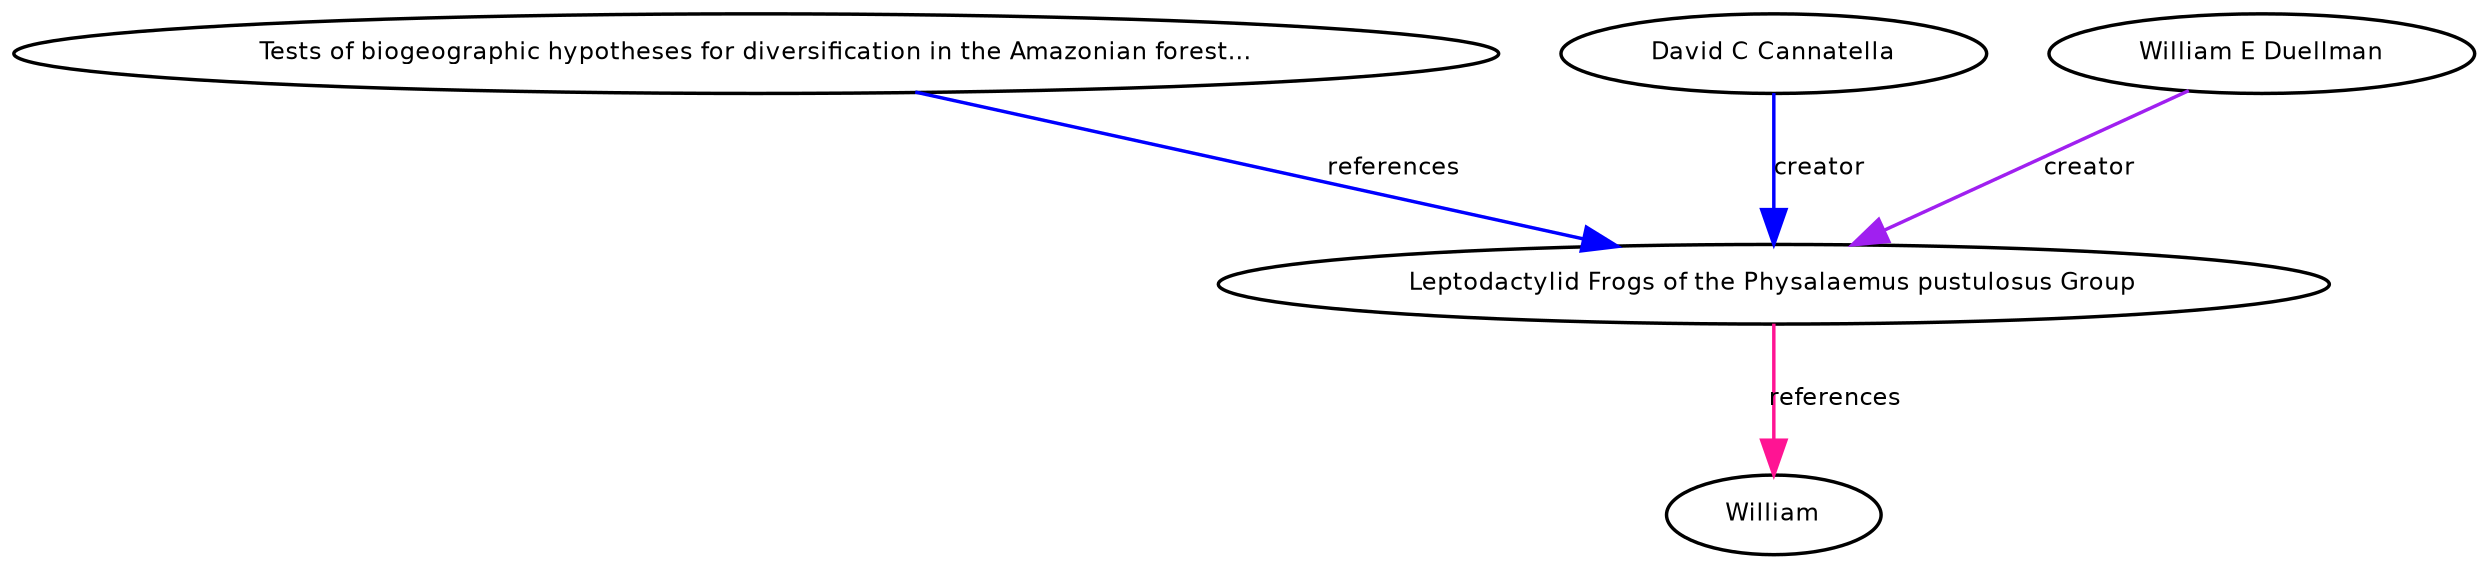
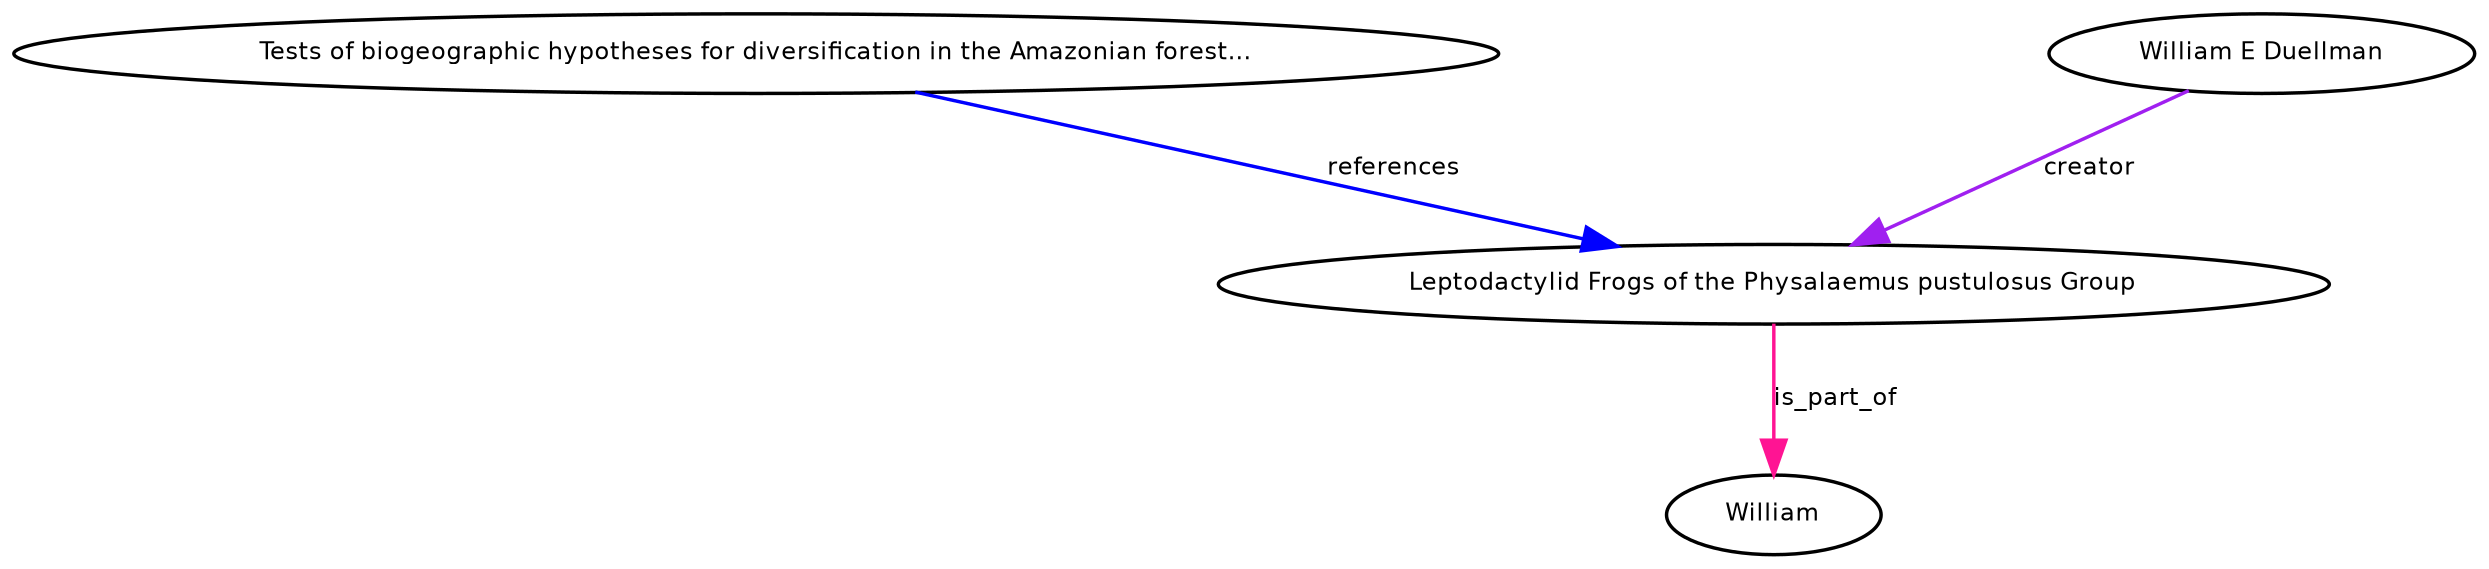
(1774, 54) -> none
(1836, 400) -> (1836, 400)
